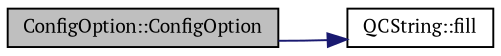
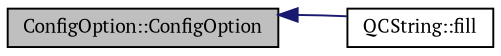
(303, 41) -> (322, 15)
